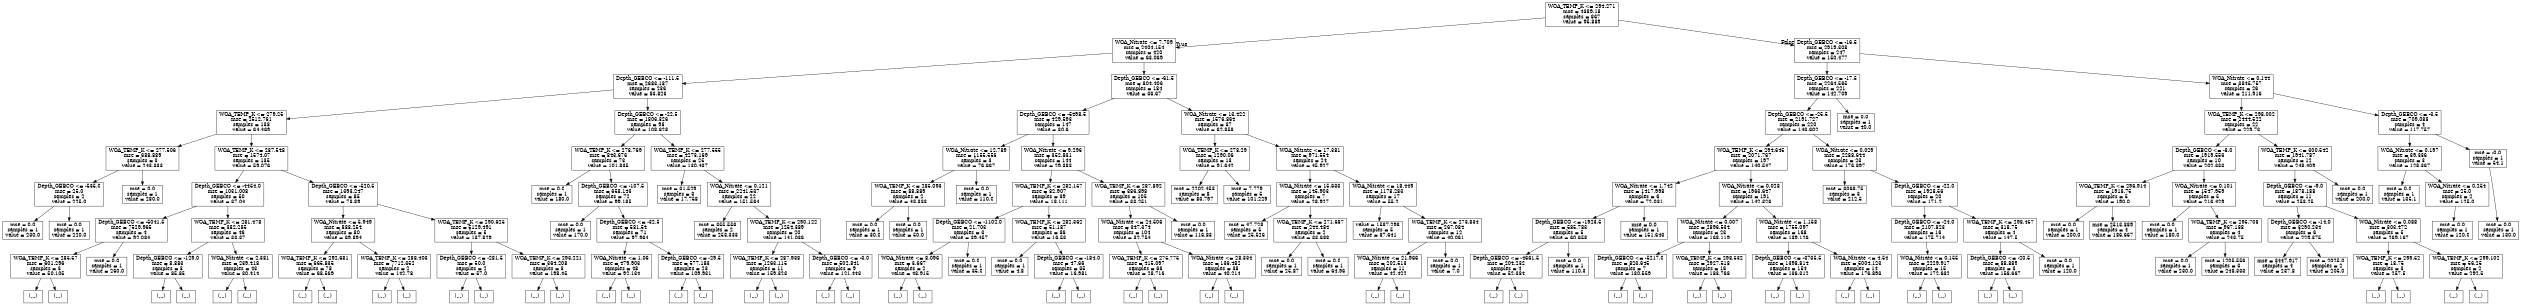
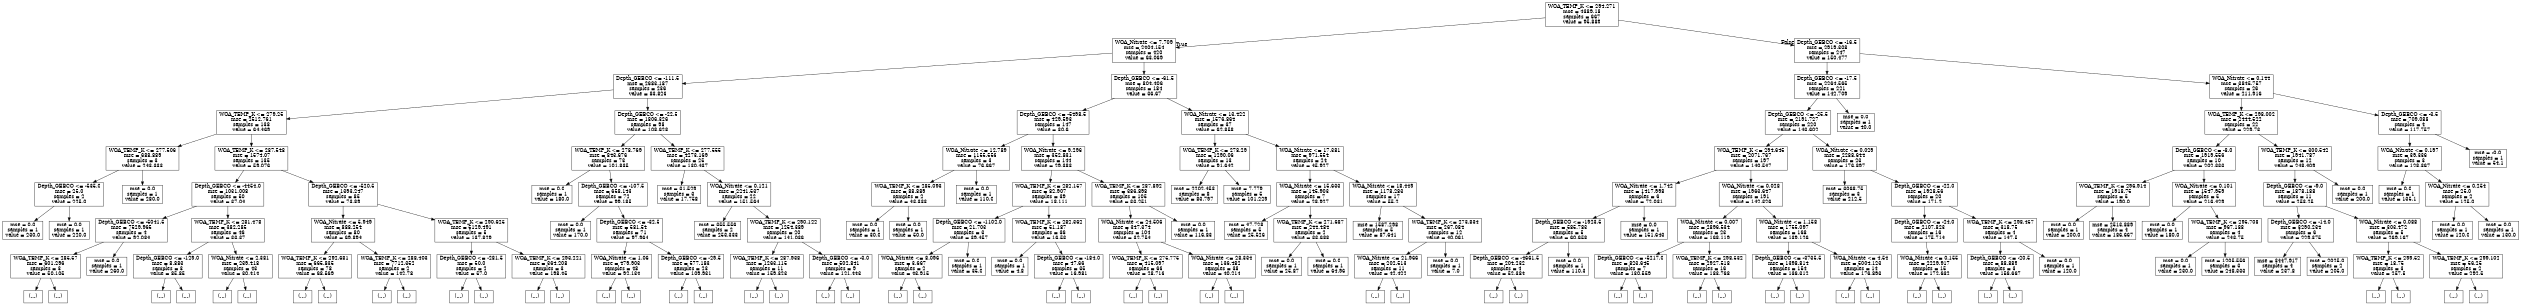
(2494, 193) -> (2478, 212)
(1378, 230) -> (1378, 230)
